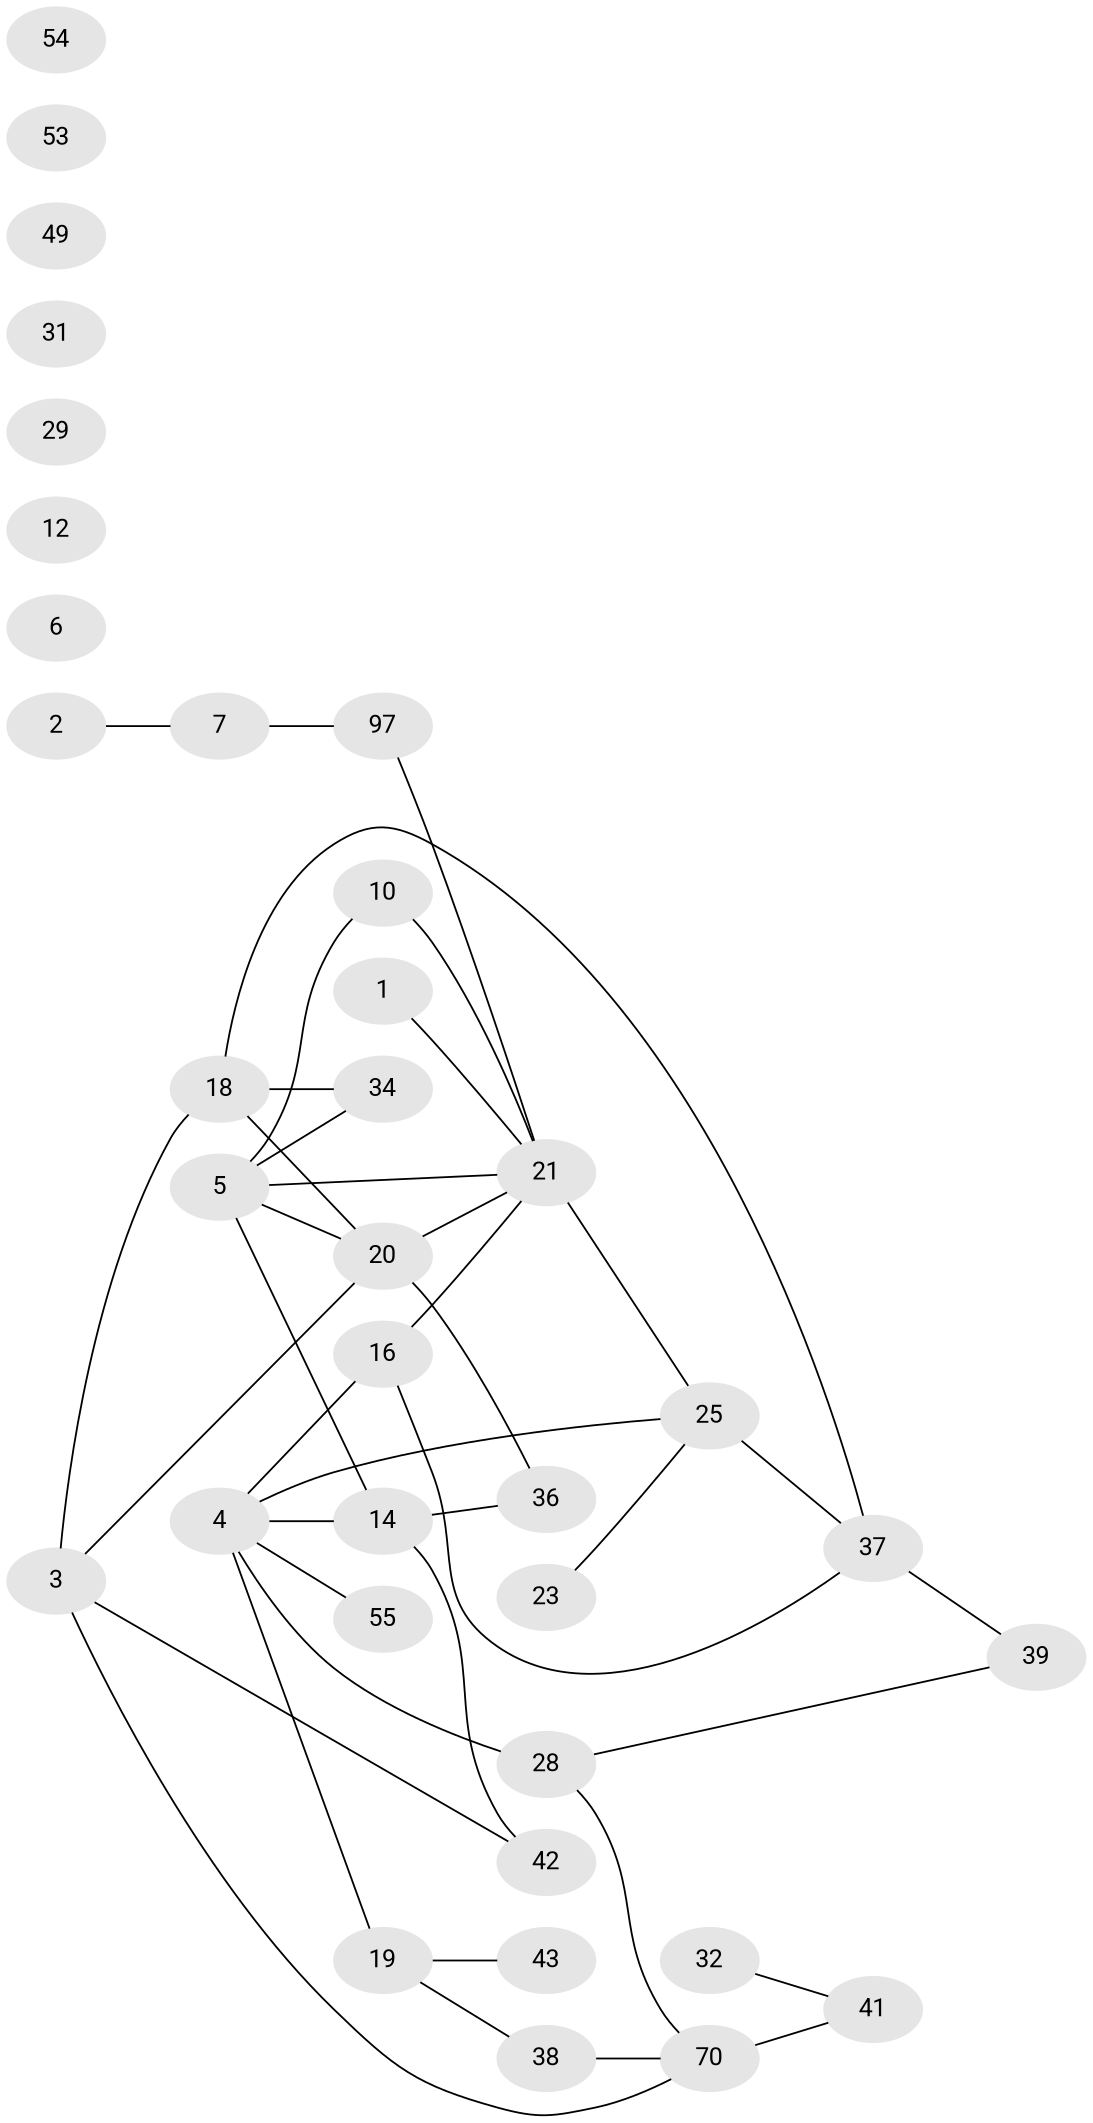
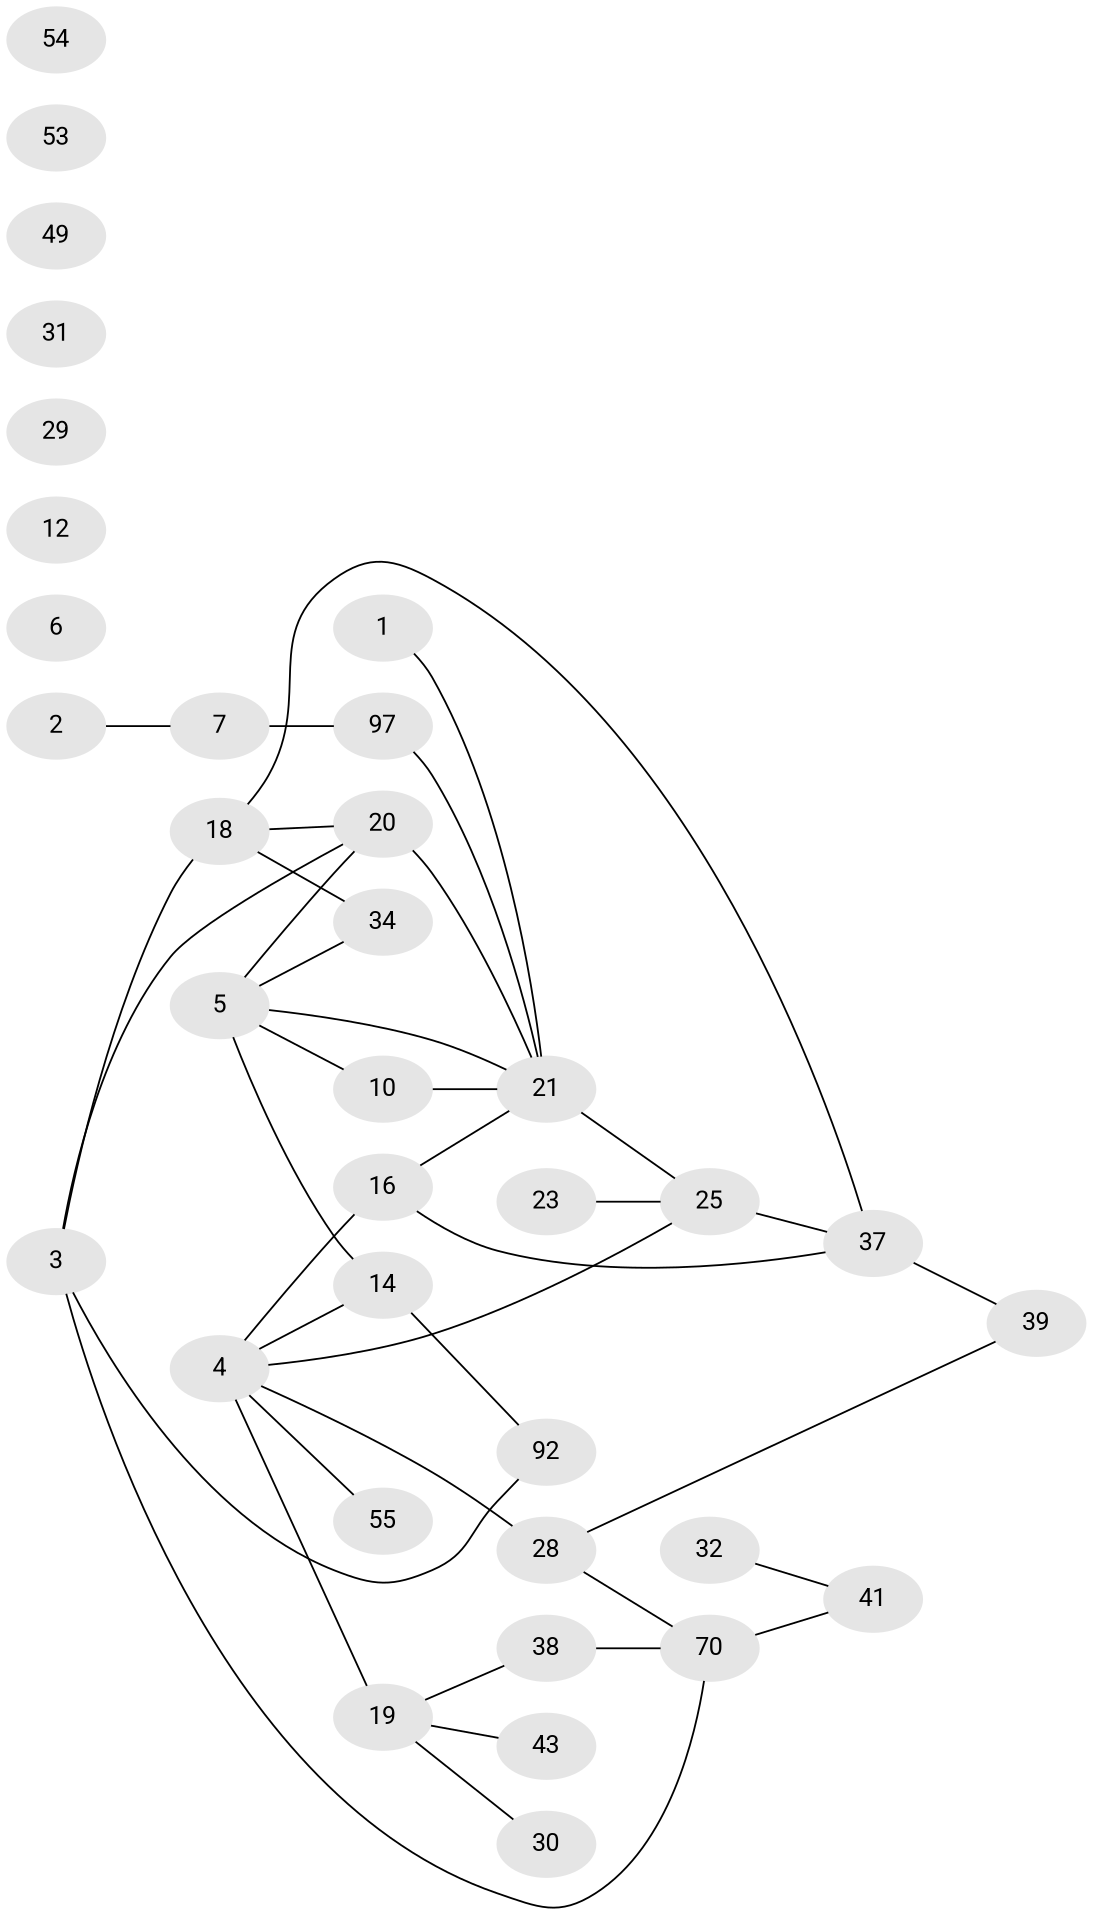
(546, 1499) -> none
none -> (546, 1844)
(546, 1862) -> (546, 1452)
